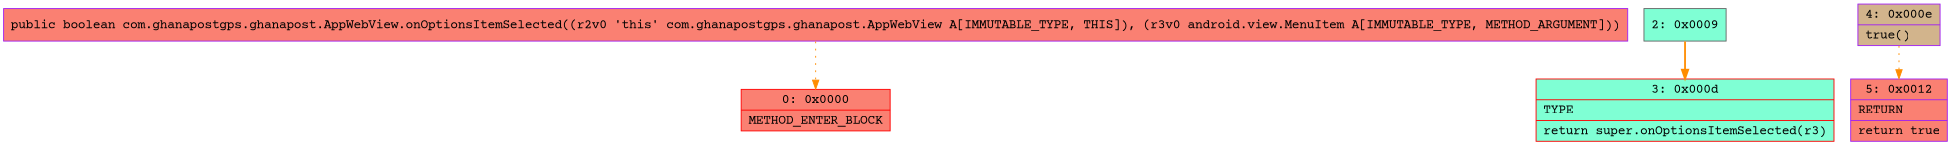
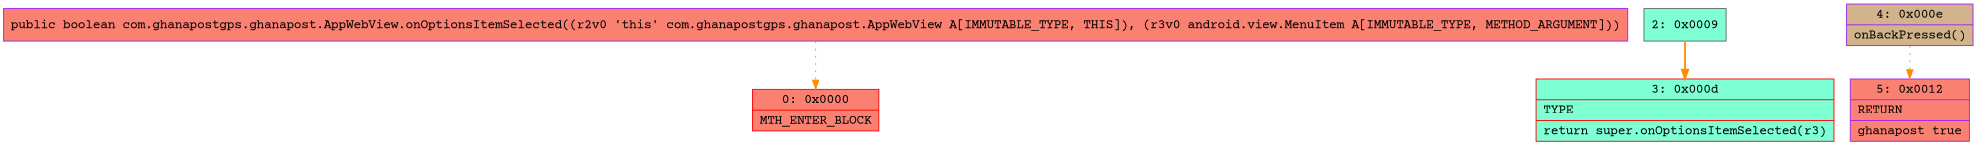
(1888, 35) -> (1910, 35)
(816, 120) -> (816, 120)
(1899, 130) -> (1910, 130)
